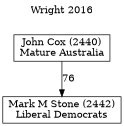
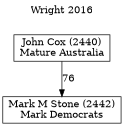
(62, 110) -> (62, 110)
